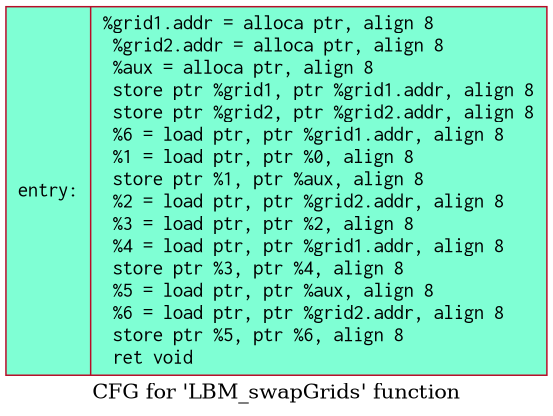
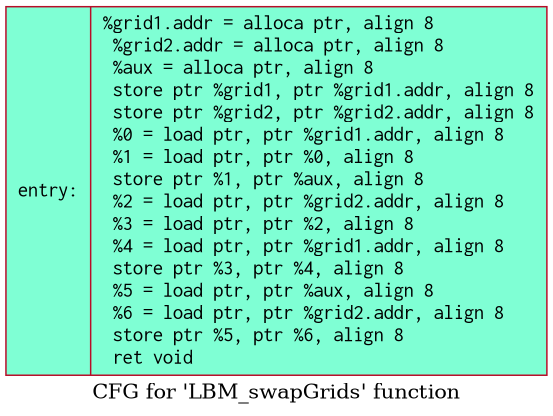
(304, 134) -> (304, 134)
